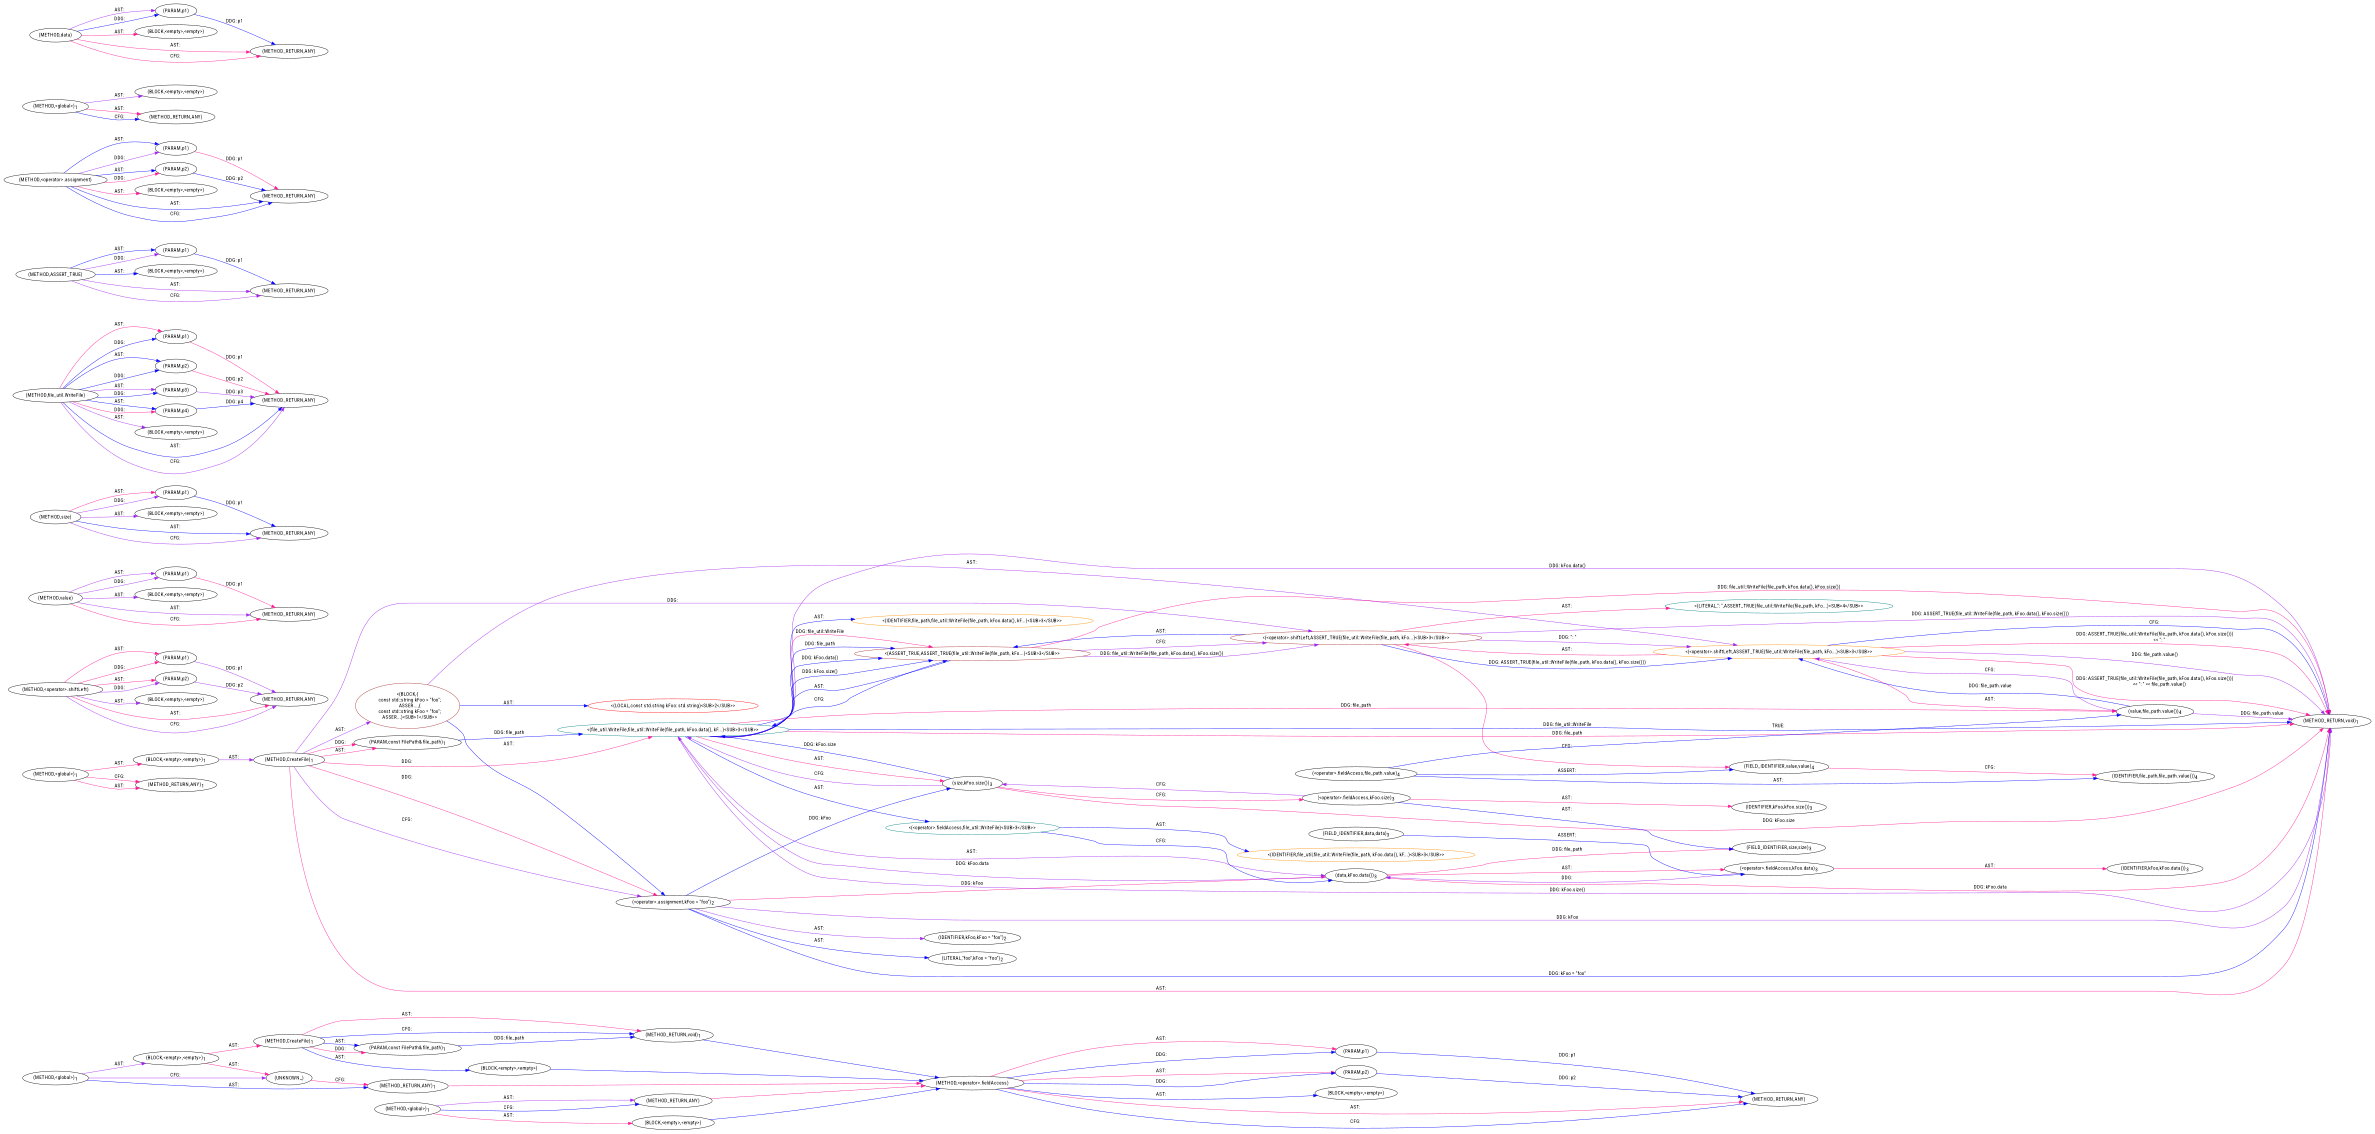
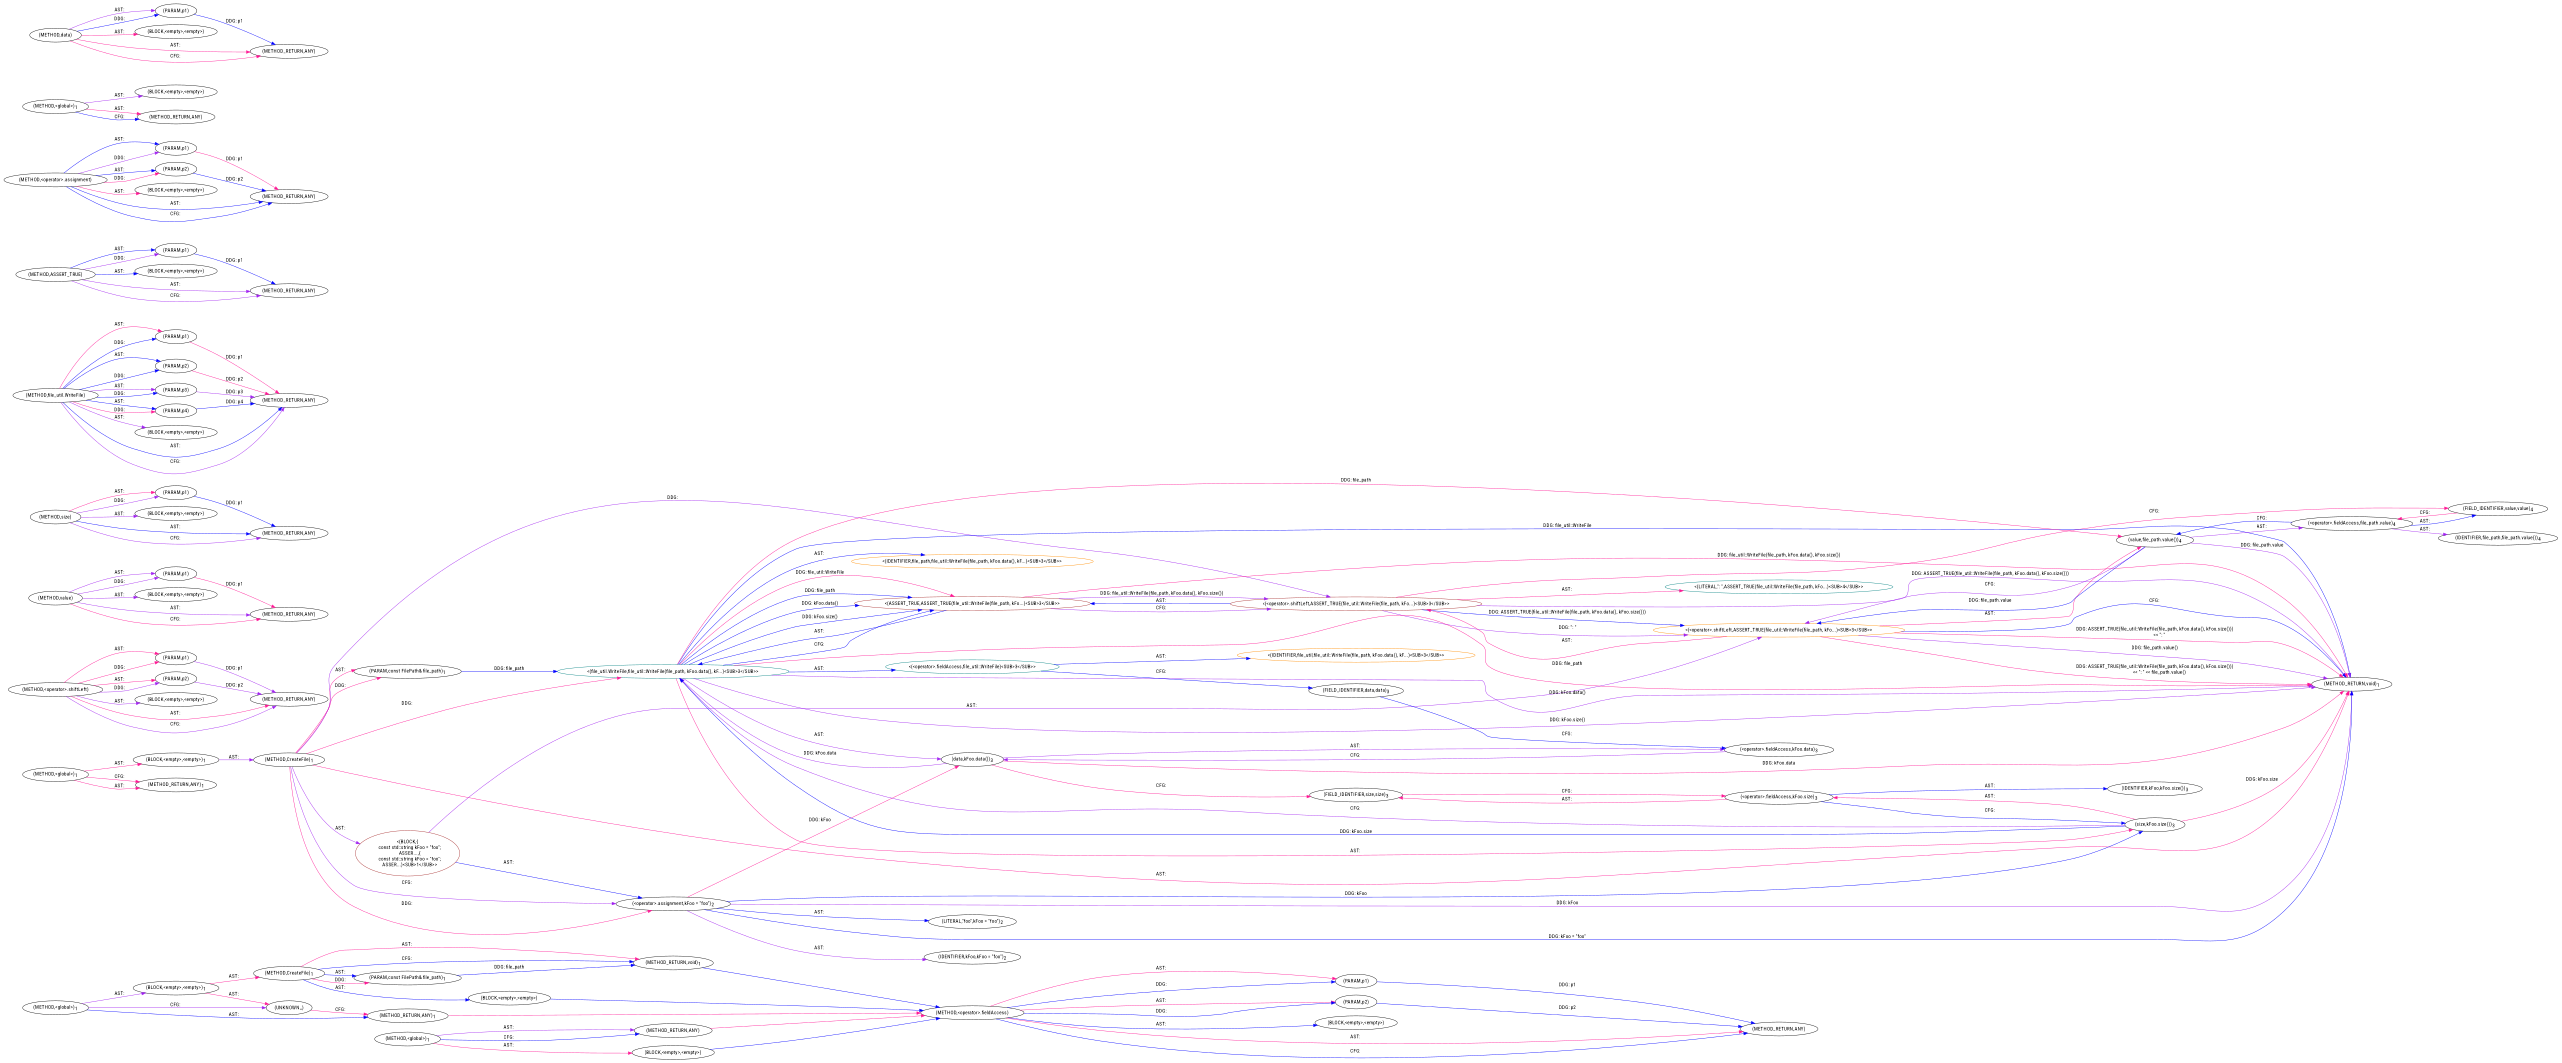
none -> (2236, 533)
(673, 706) -> none
(1779, 726) -> (2262, 518)
(1568, 770) -> (2426, 521)
(1960, 771) -> (2430, 516)
(1754, 784) -> (2417, 532)
(1156, 789) -> (1971, 818)
none -> (1562, 794)
(1162, 795) -> (1990, 796)
(1569, 803) -> (1966, 790)
(1565, 821) -> (1565, 803)
(1568, 835) -> (1568, 734)
(1191, 846) -> (1208, 682)
(1568, 849) -> (1162, 786)
(2155, 869) -> none
(1554, 872) -> (1362, 750)
(1568, 878) -> (1356, 755)
